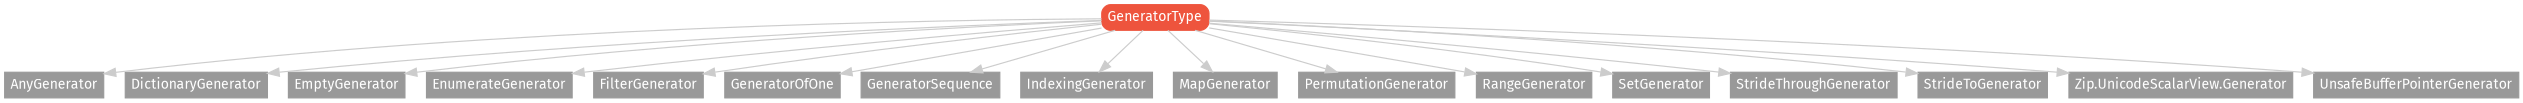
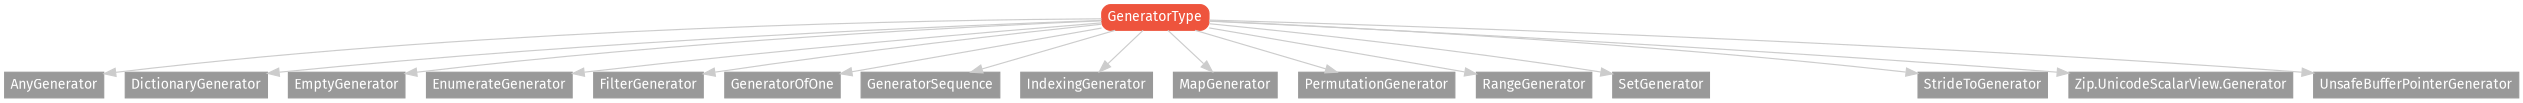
(1814, 85) -> none
